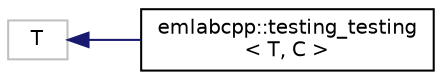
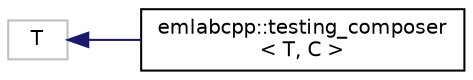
(287, 40) -> (303, 40)
